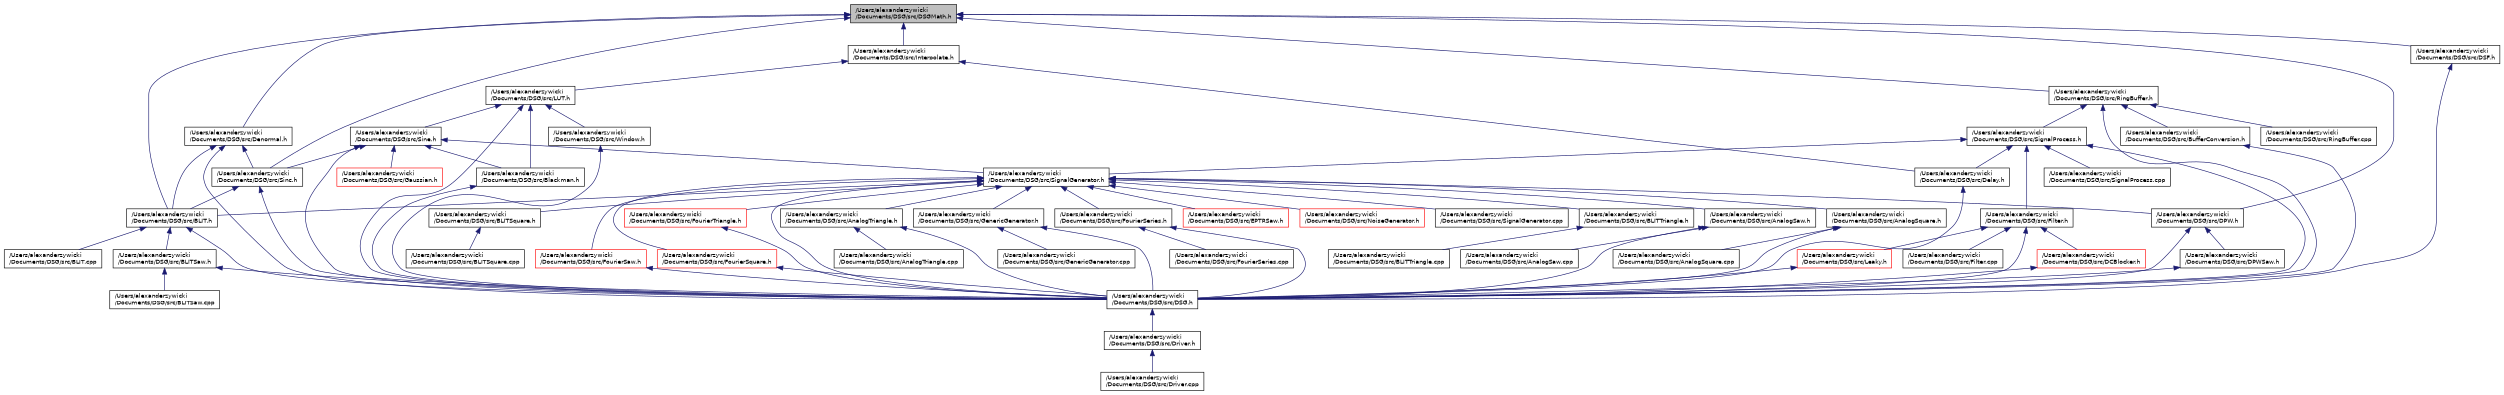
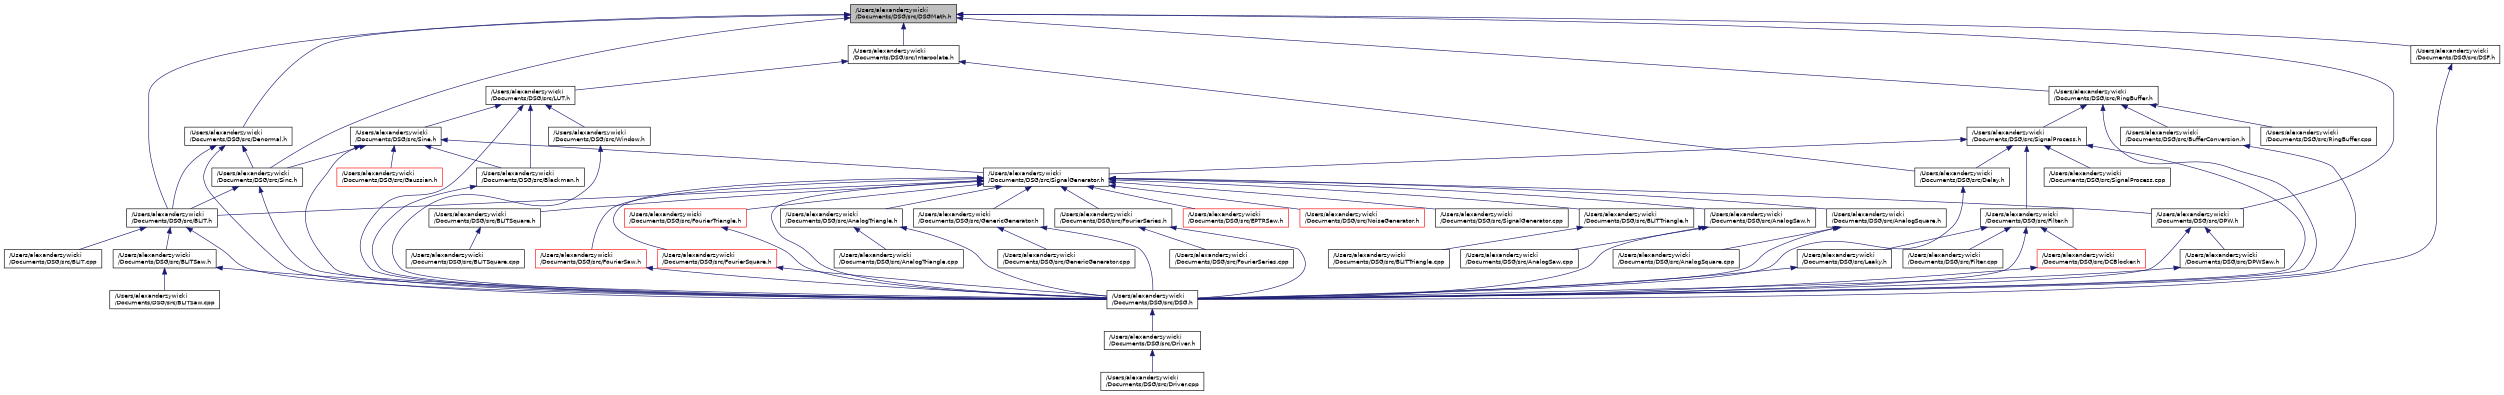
(1844, 259) -> (1844, 259)
